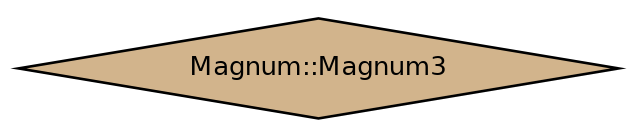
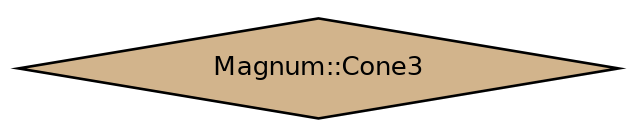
(318, 68) -> (318, 68)
